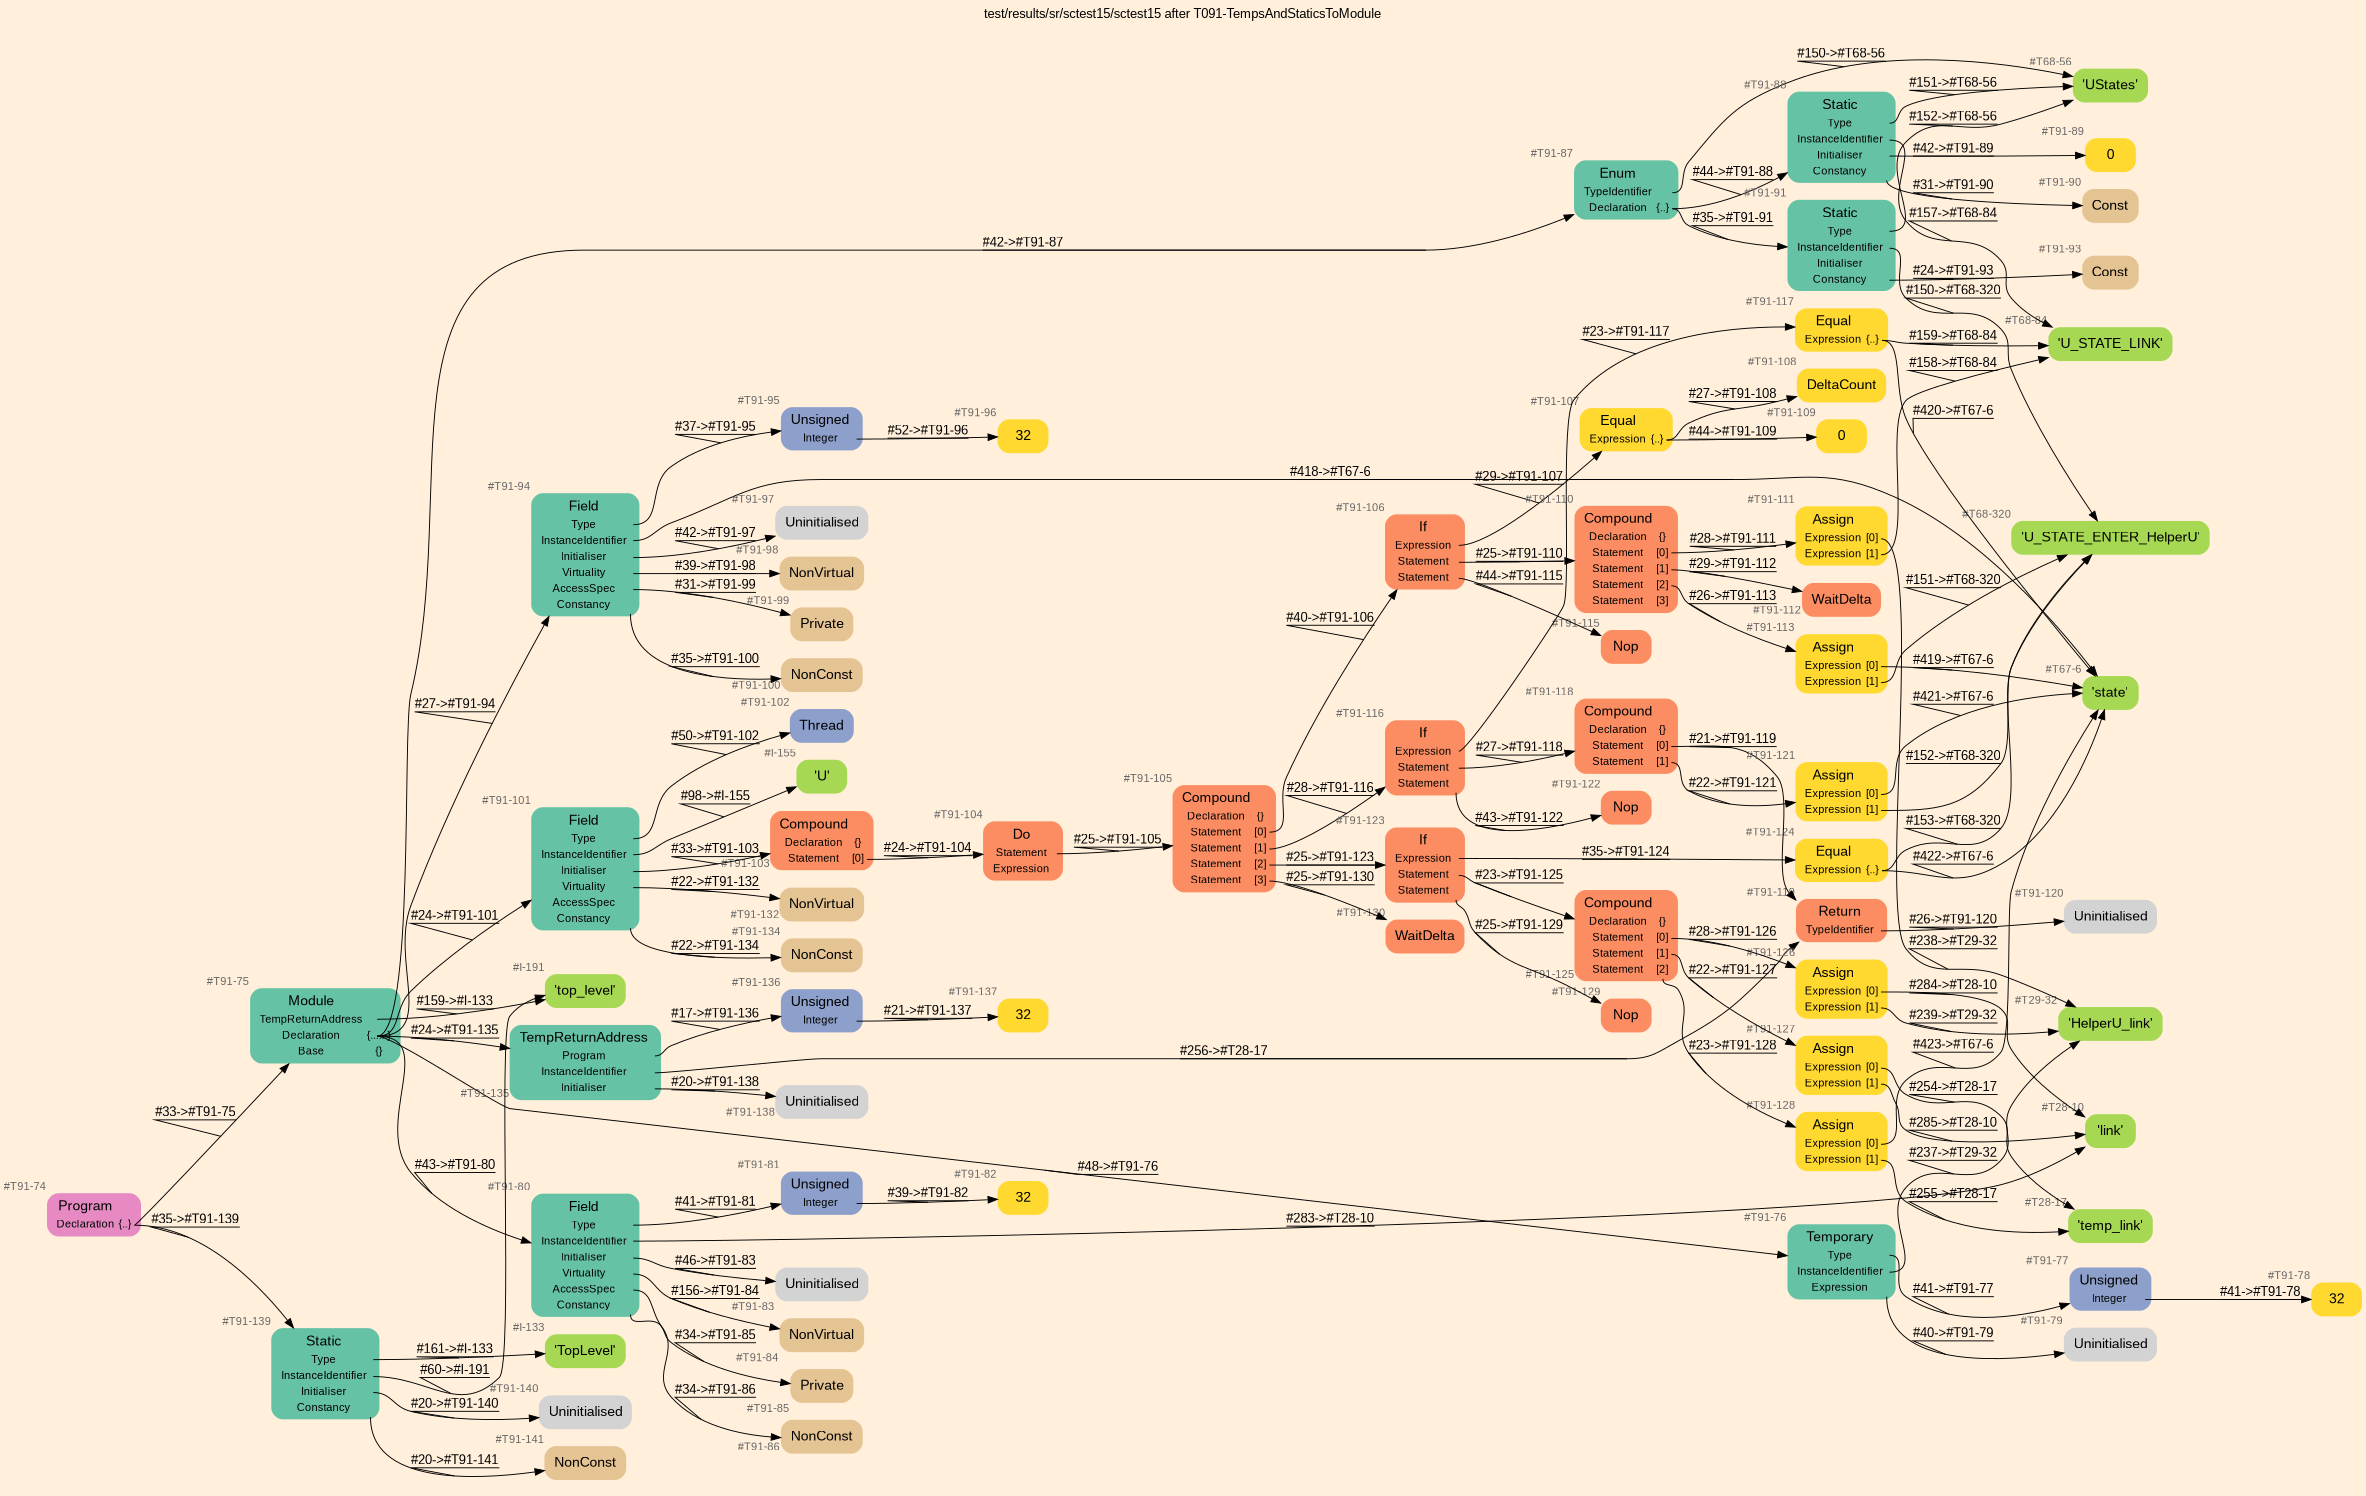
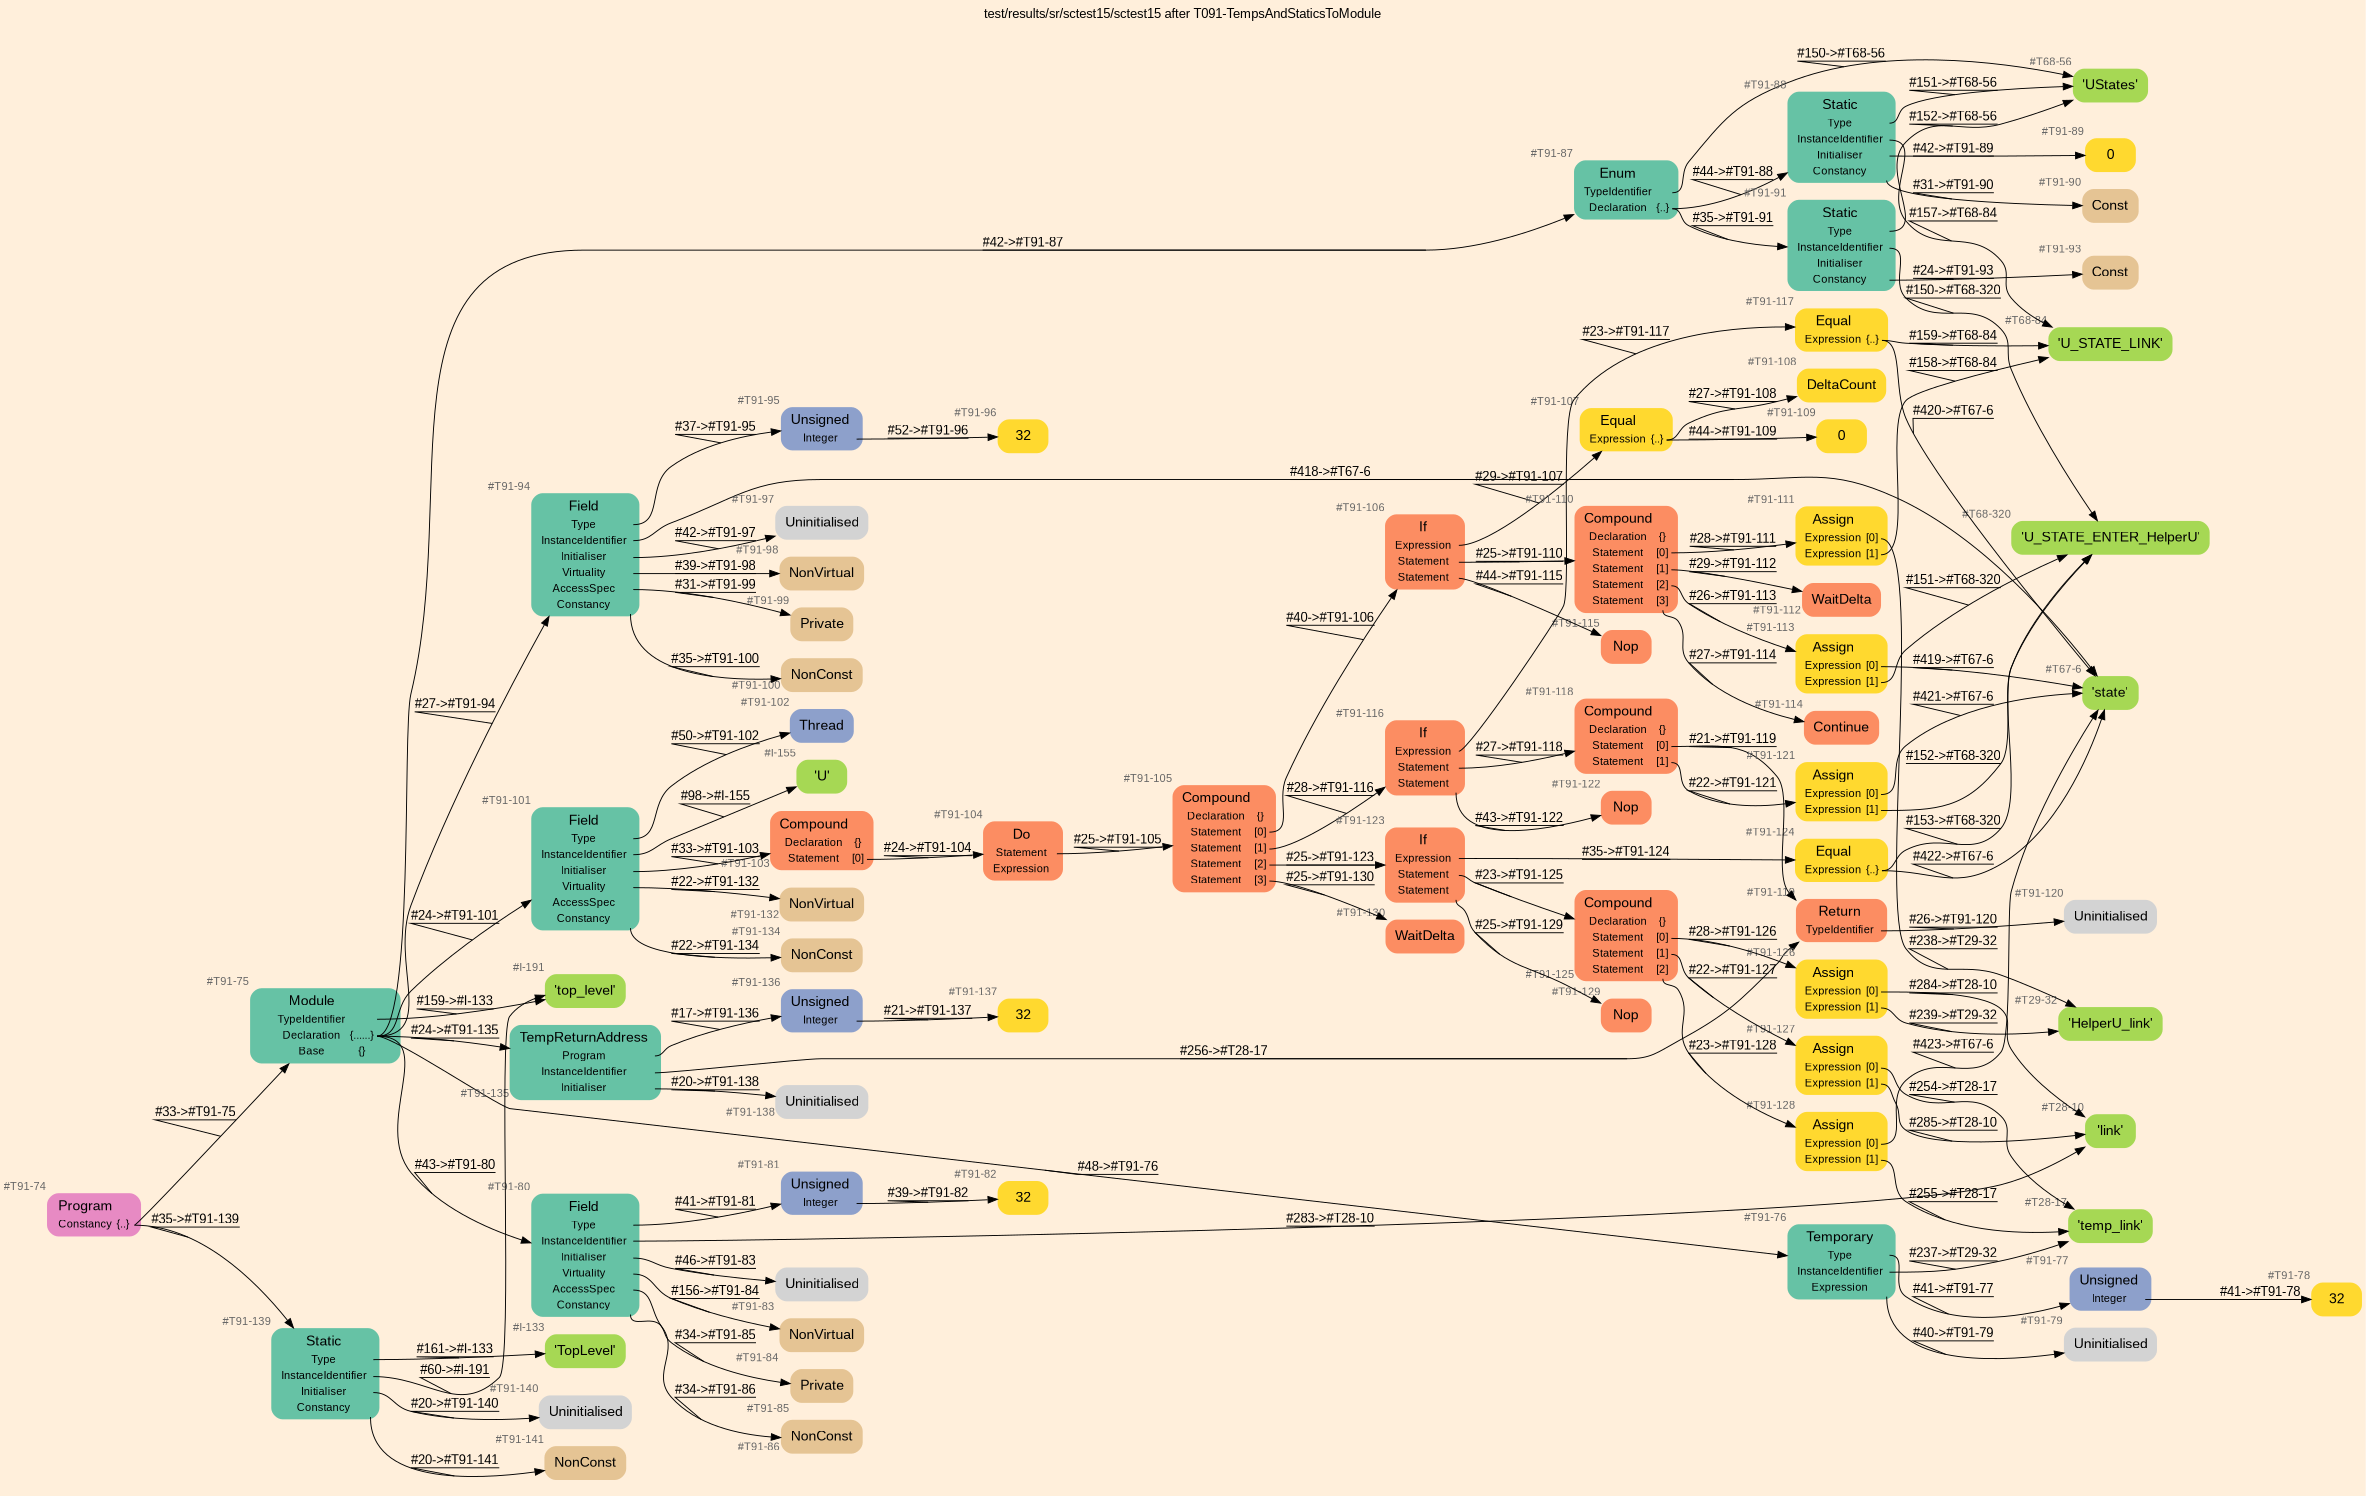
none -> (1842, 728)
(311, 1019) -> (312, 1019)
(1976, 1174) -> (1975, 1266)
(86, 1224) -> (86, 1224)
